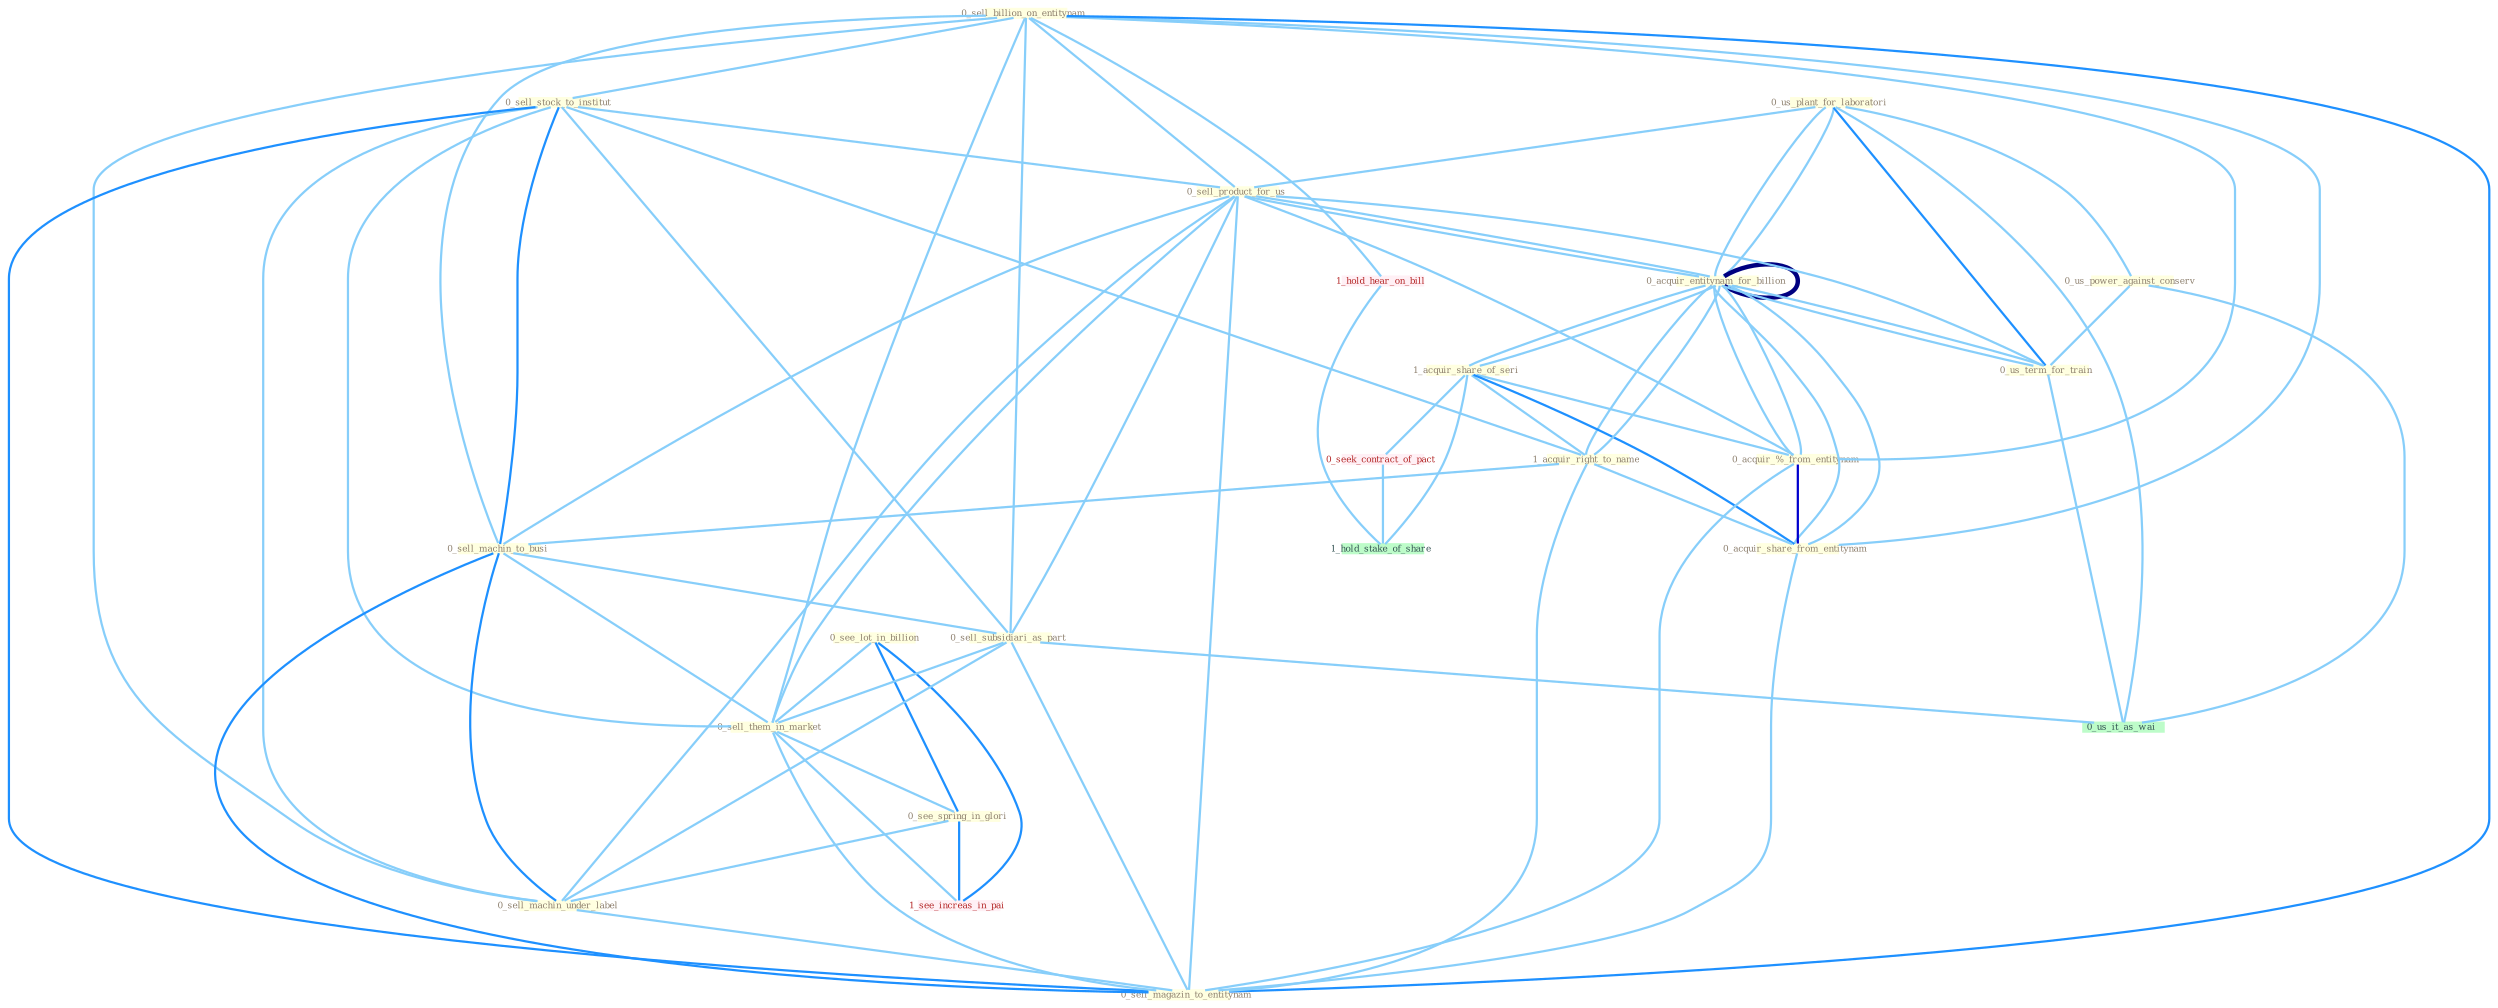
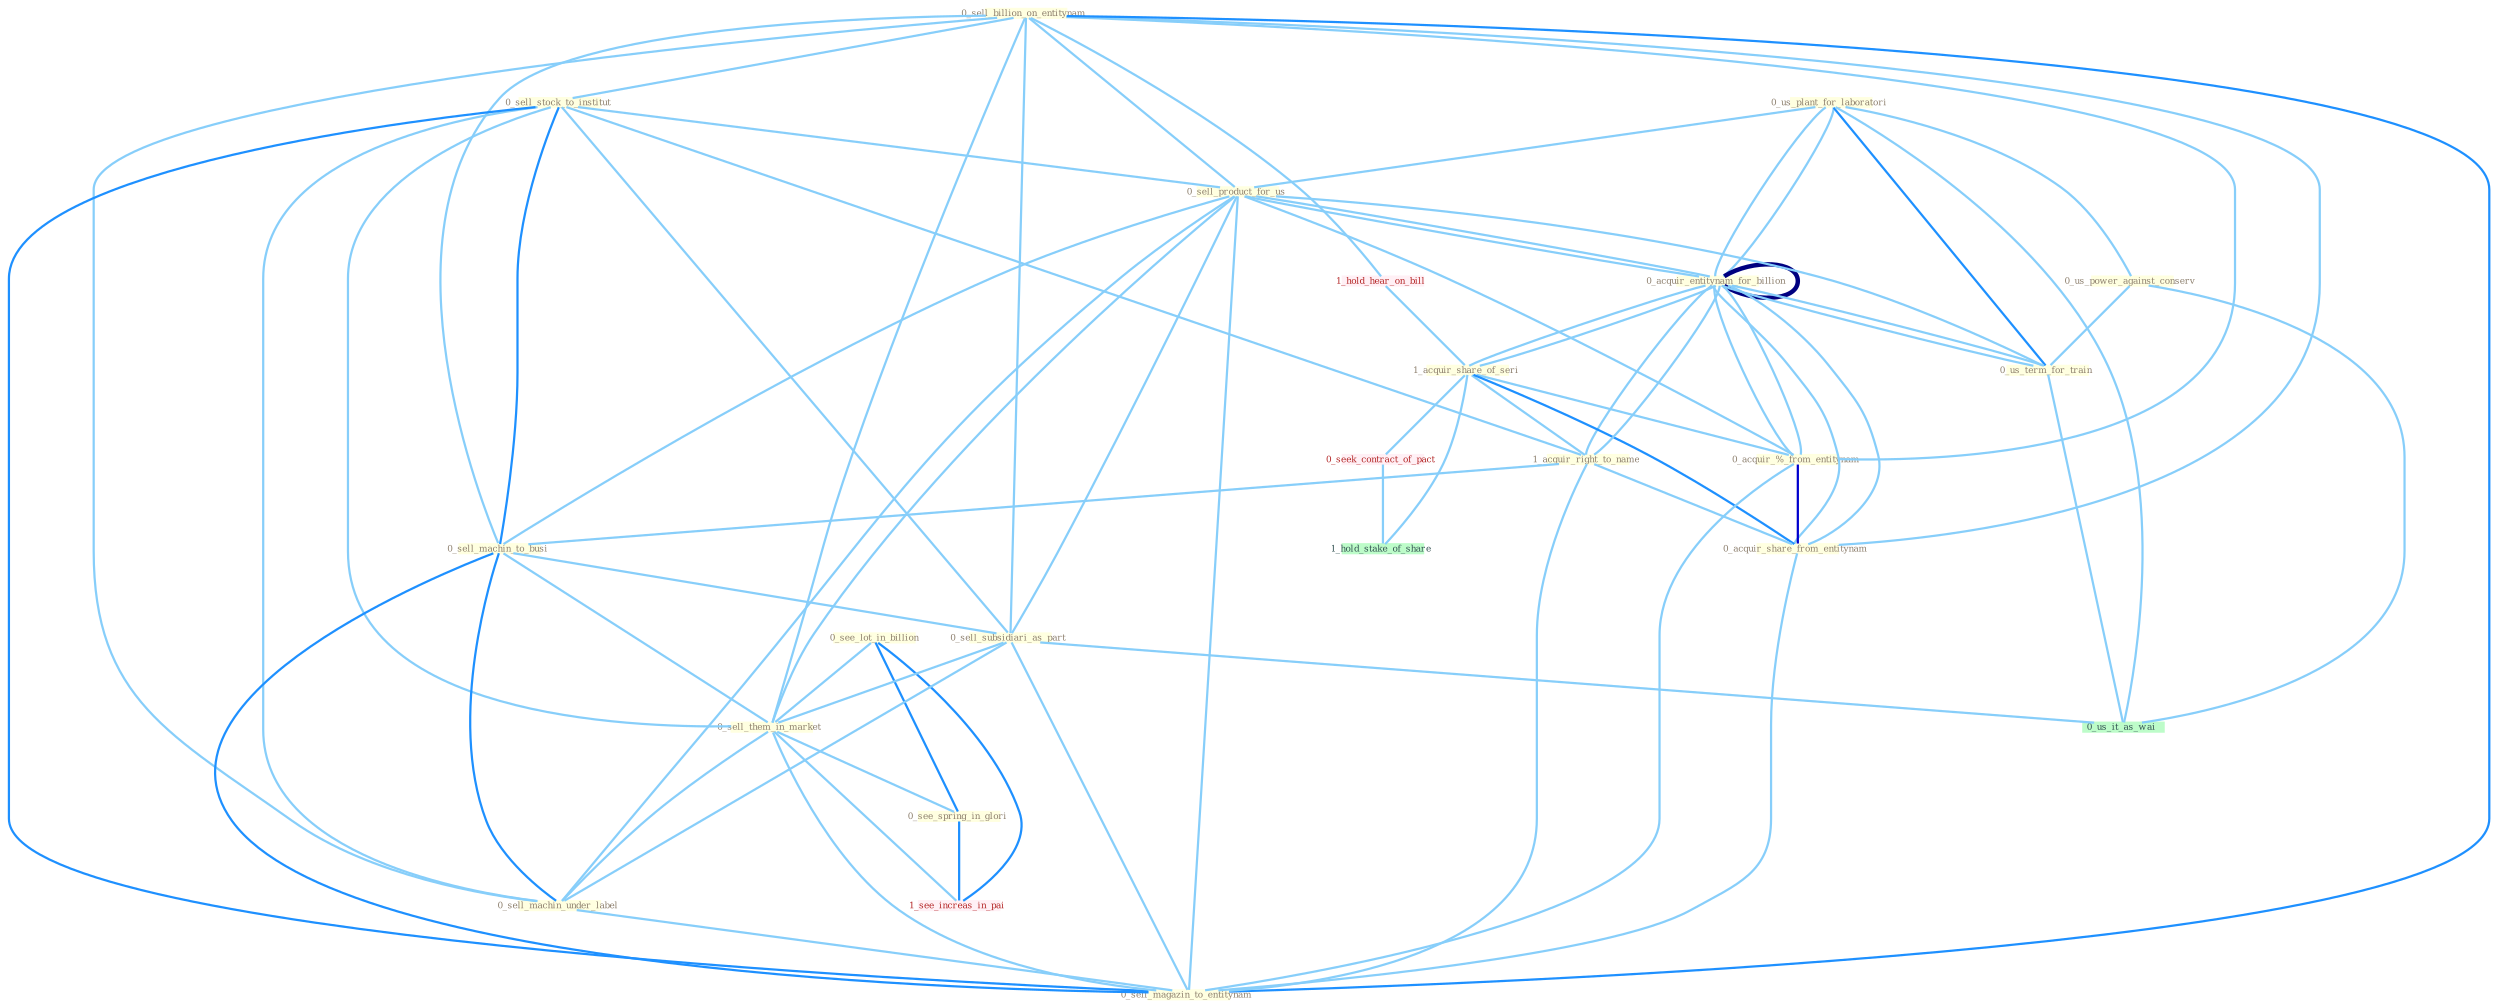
(1319, 417) -> (1425, 326)
(760, 861) -> (659, 809)
